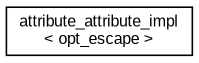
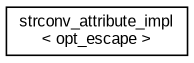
(99, 31) -> (97, 31)
